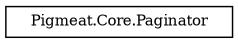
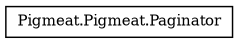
(119, 22) -> (119, 22)
